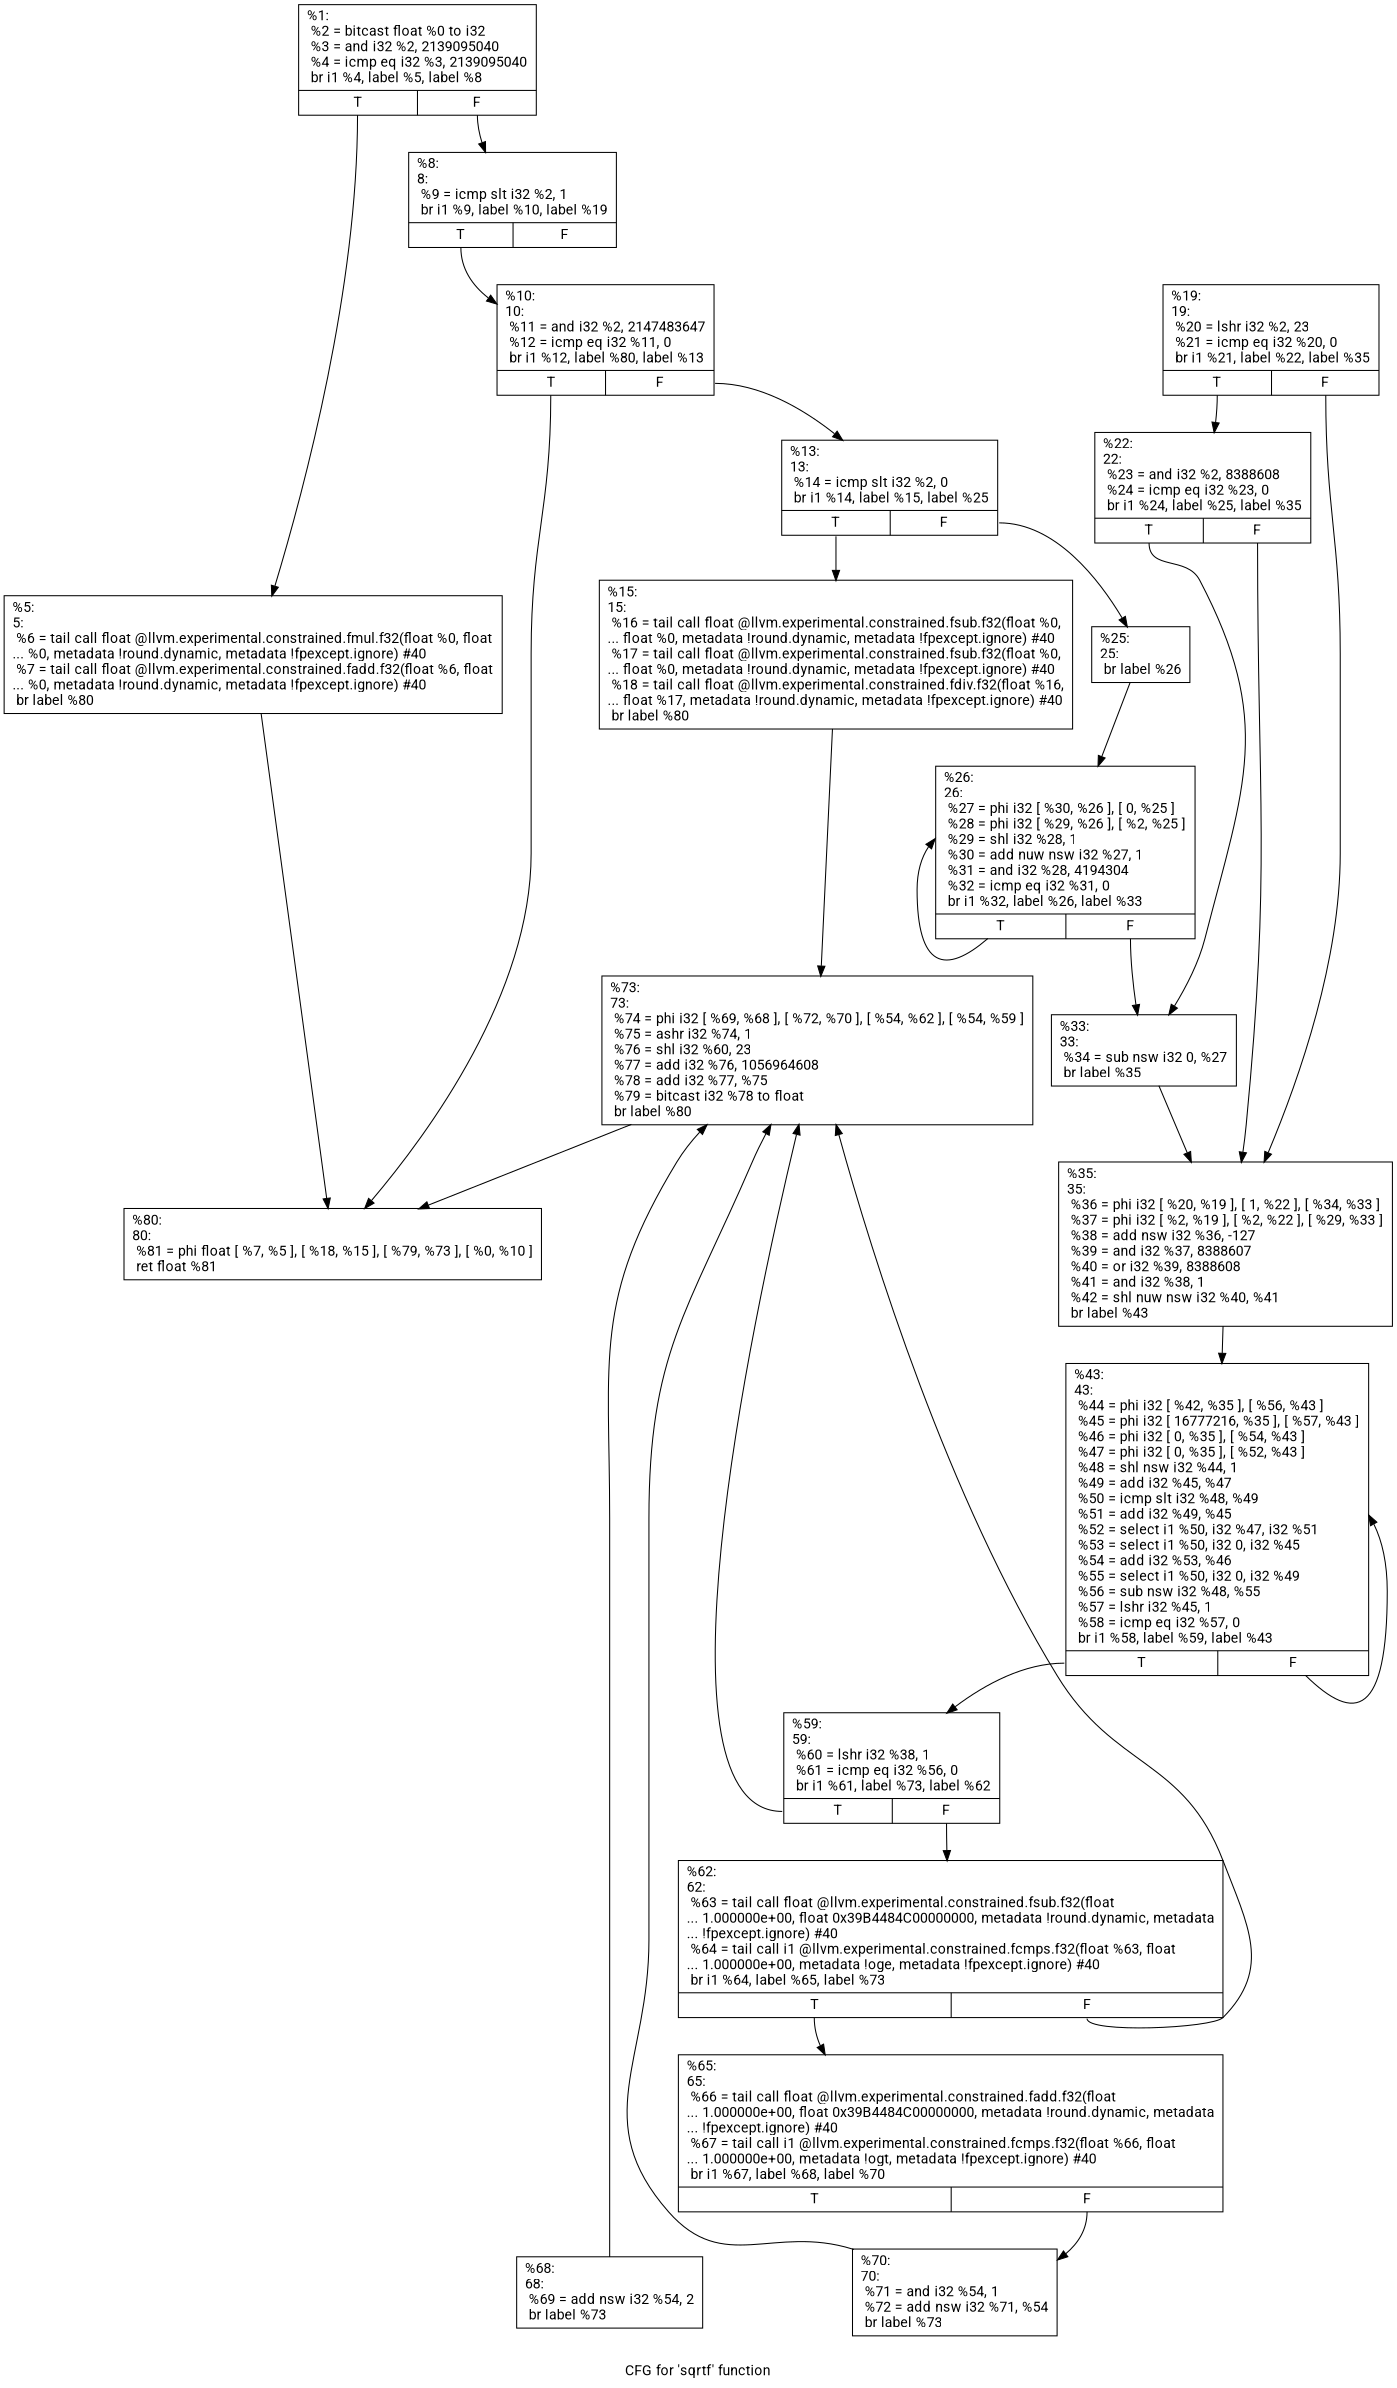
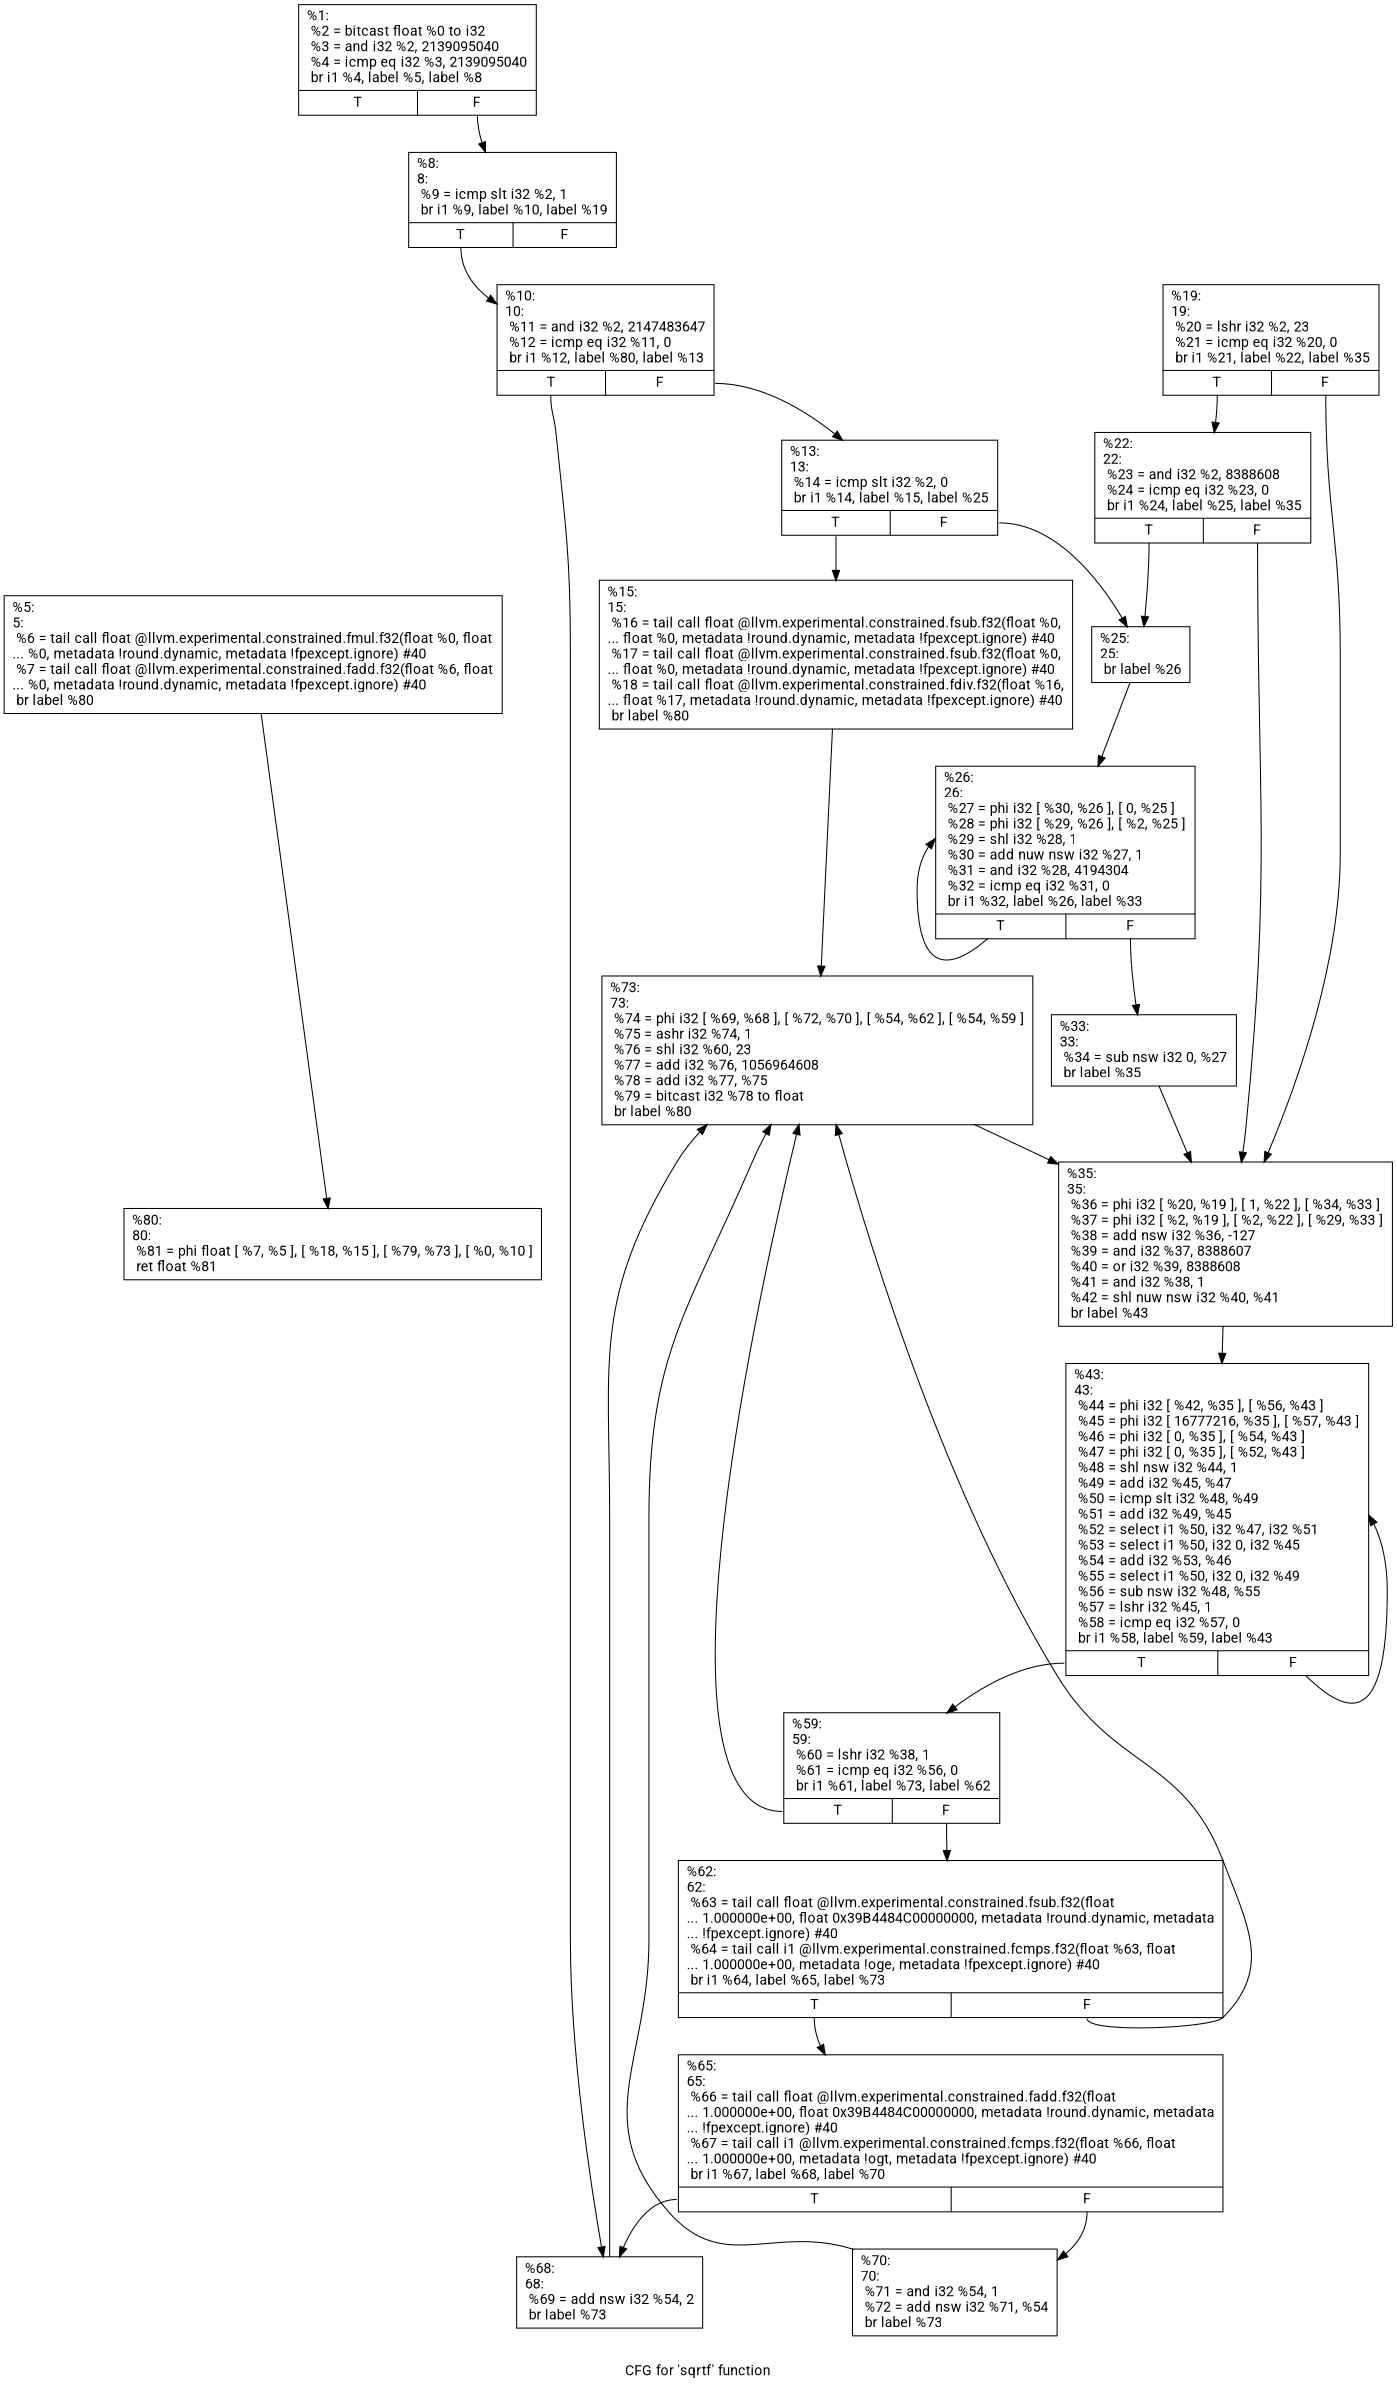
(332, 353) -> none
(1244, 761) -> (1148, 580)
(531, 819) -> (570, 1321)
(530, 1165) -> (1011, 1142)
none -> (643, 2215)
